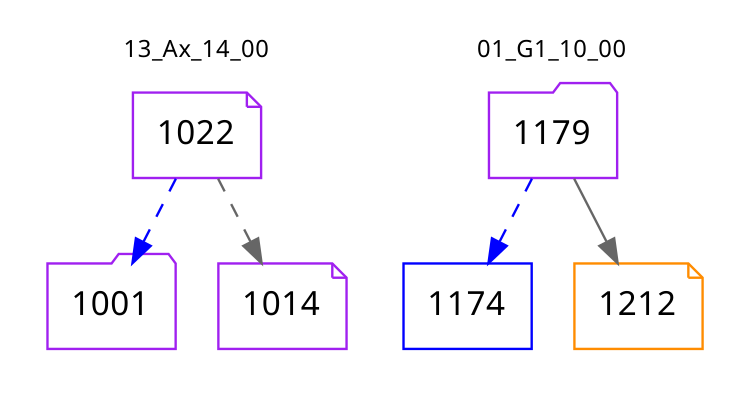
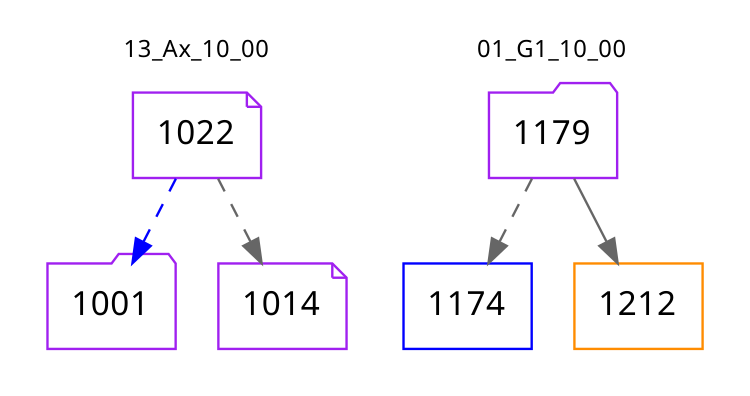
(197, 51) -> (197, 51)
(516, 210) -> (516, 210)
(639, 306) -> (639, 306)
